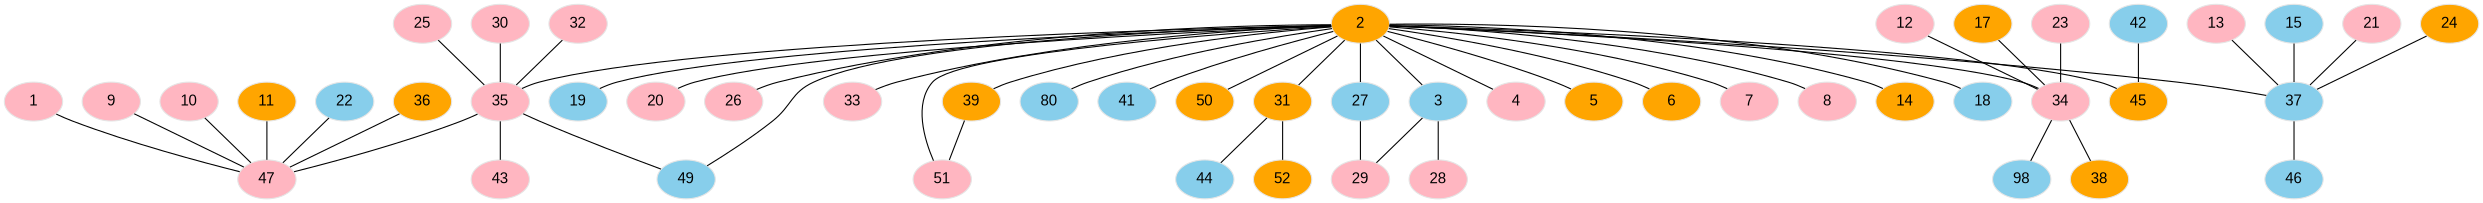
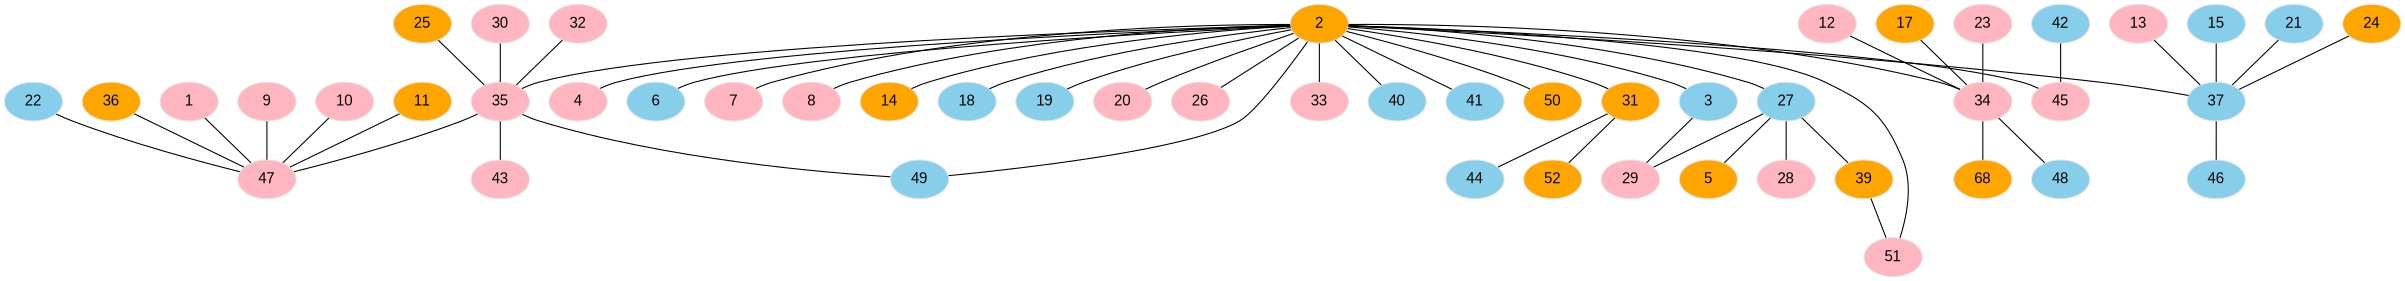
(422, 24) -> (422, 24)
(2372, 24) -> (2294, 24)
(1160, 48) -> (1825, 140)
(1480, 57) -> (1747, 140)
(1049, 102) -> (1397, 102)
(1672, 102) -> (656, 102)
(2138, 102) -> (2061, 102)
(1438, 141) -> (1786, 141)
(2022, 179) -> (2061, 179)
(2100, 179) -> (1983, 179)
